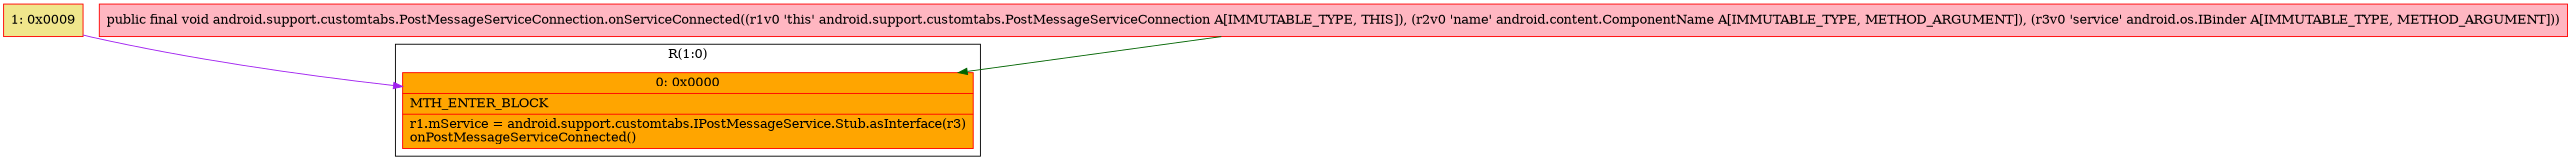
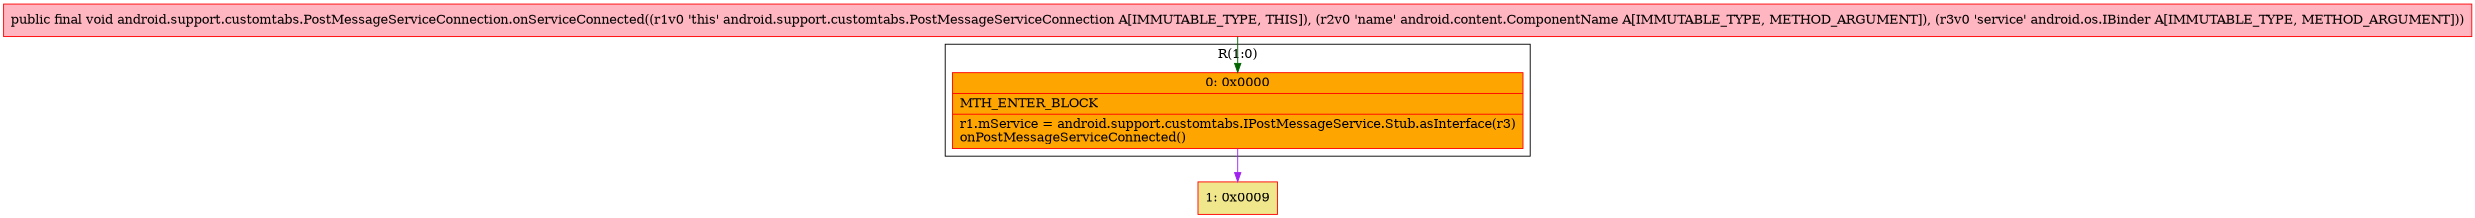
(238, 64) -> (1238, 162)
